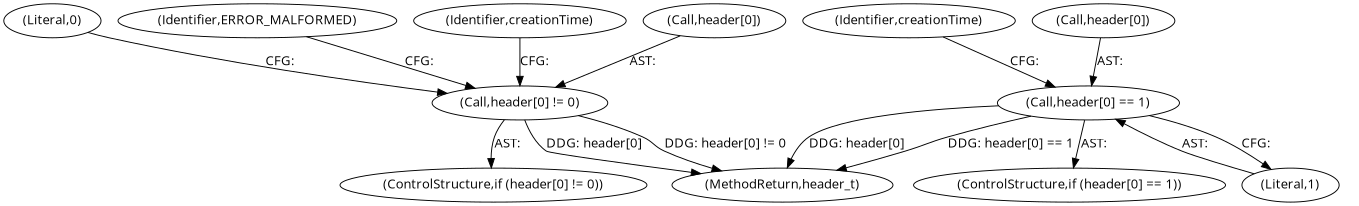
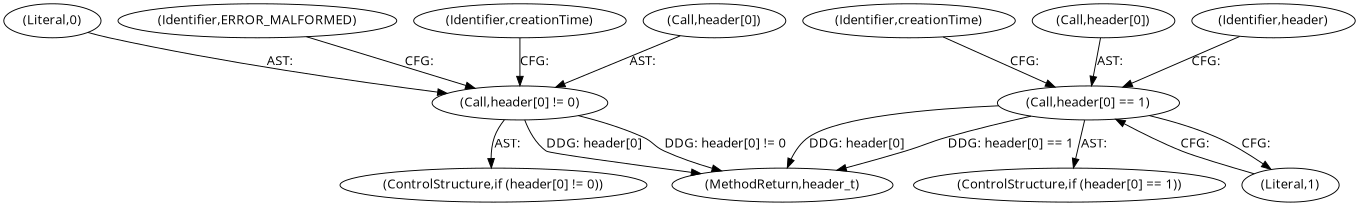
none -> (1274, 21)
(282, 62) -> (282, 62)
(1197, 144) -> (1197, 144)
